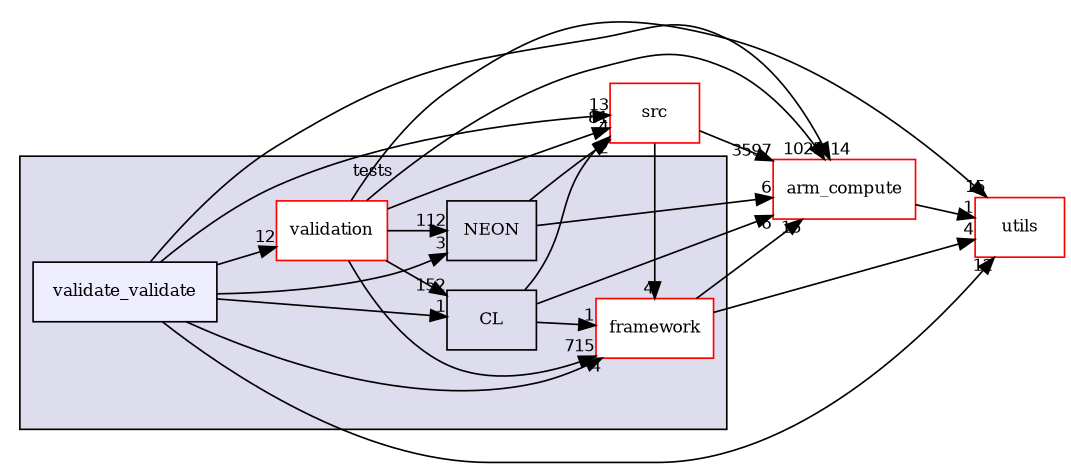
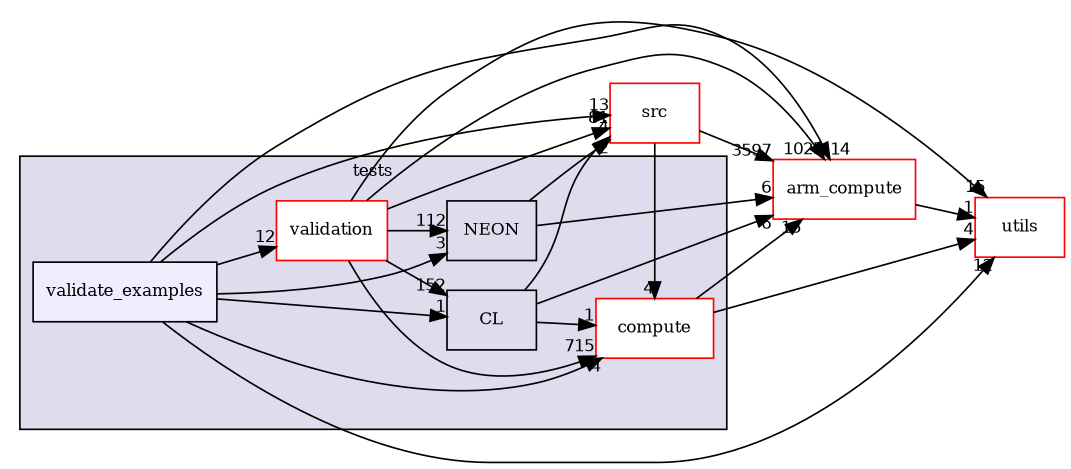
(125, 292) -> (125, 292)
(655, 328) -> (655, 328)
